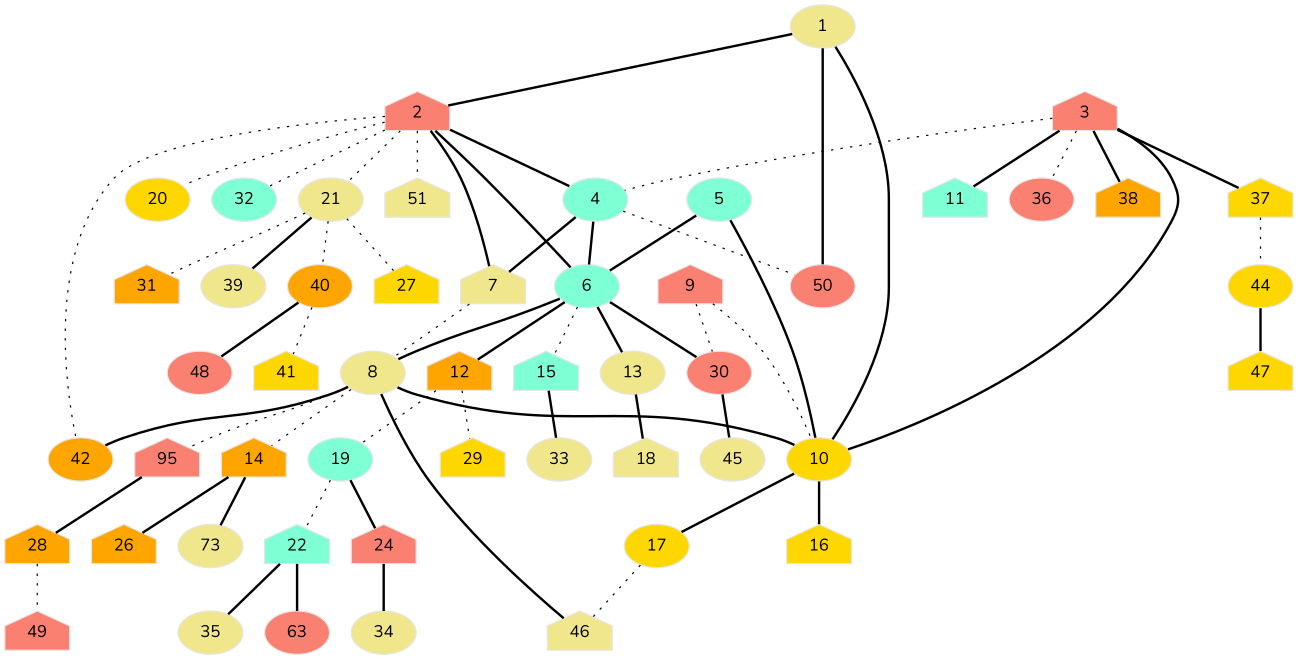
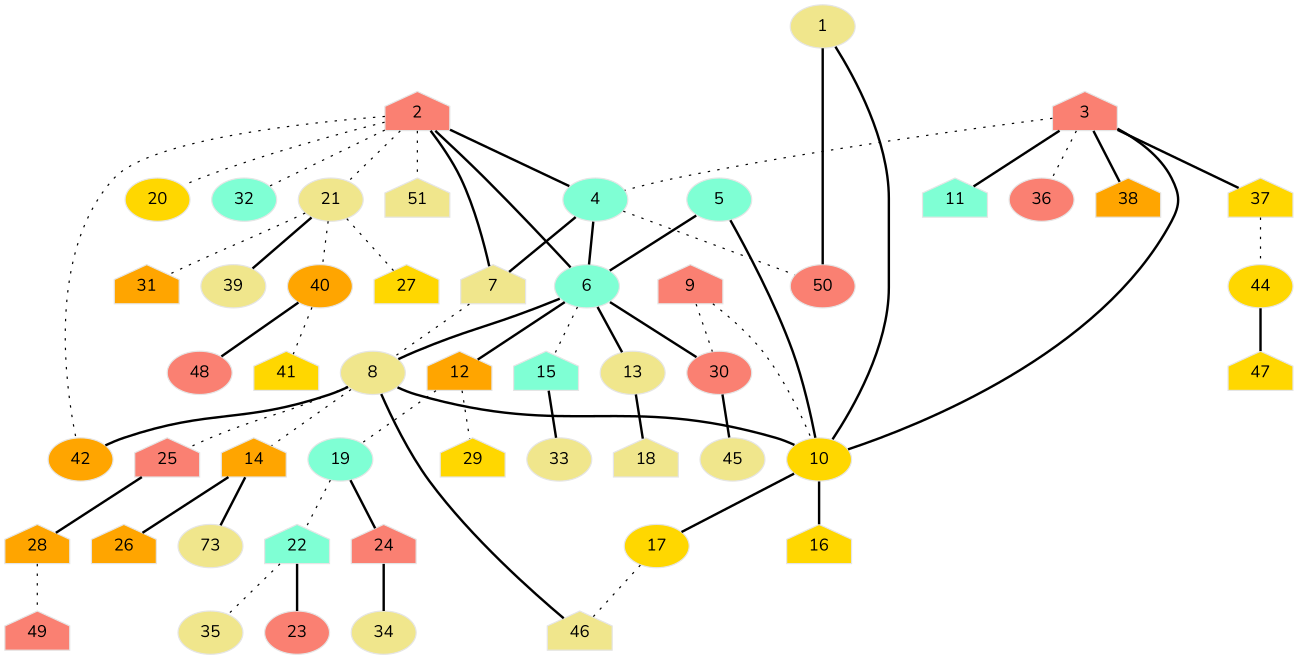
(620, 70) -> none
(167, 459) -> (167, 459)
(254, 589) -> (254, 589)
(297, 633) -> (297, 633)
